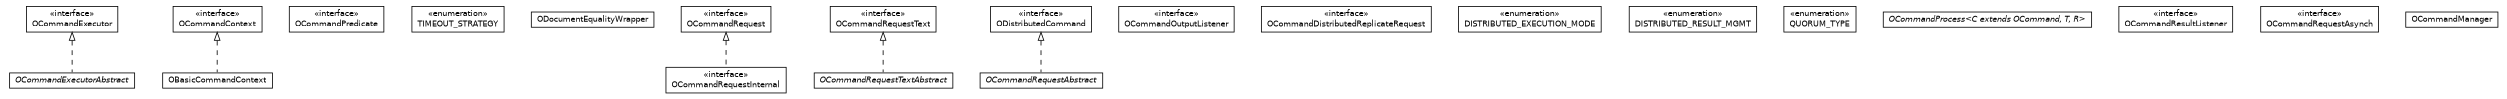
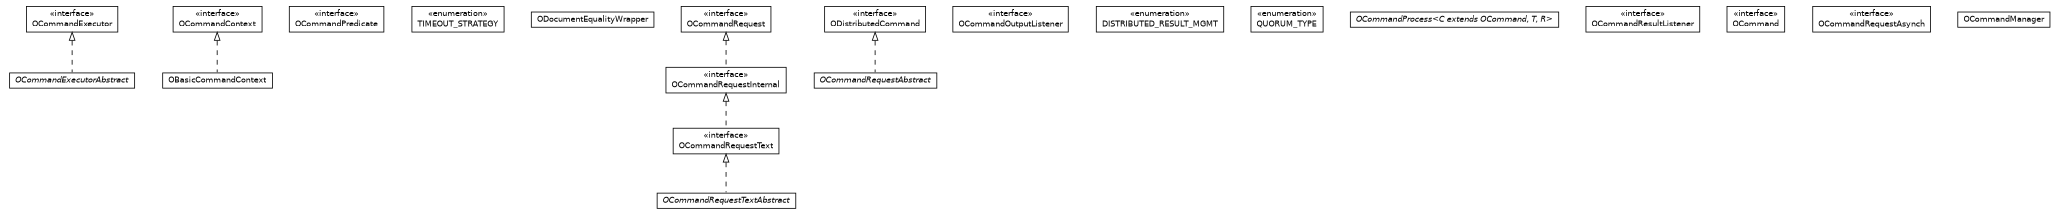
(1346, 19) -> none
(1530, 19) -> none
none -> (1756, 19)
none -> (726, 115)
